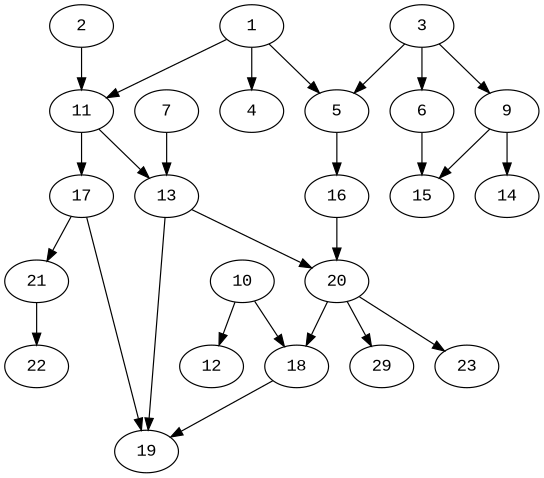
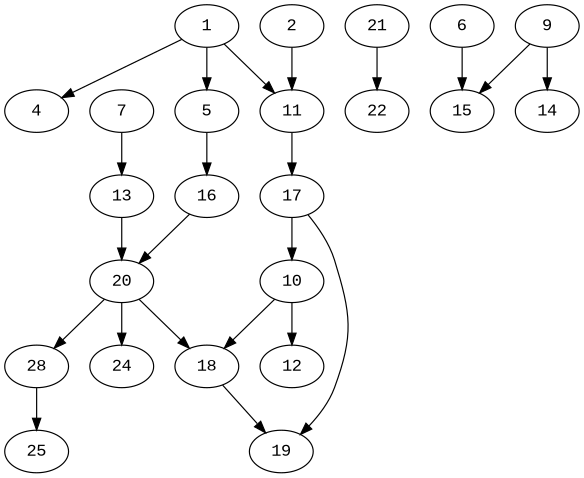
(422, 26) -> none
(120, 149) -> none
(62, 233) -> (292, 233)
(157, 318) -> none
(382, 366) -> (122, 366)
(467, 366) -> (37, 366)
none -> (37, 452)
